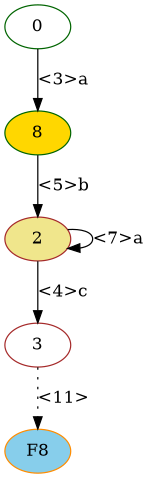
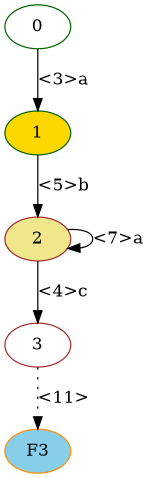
(38, 133) -> (38, 133)
(38, 451) -> (38, 451)
